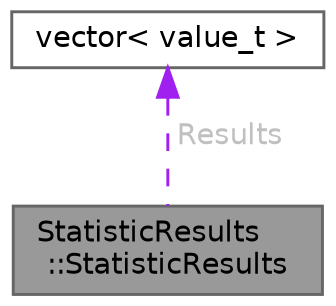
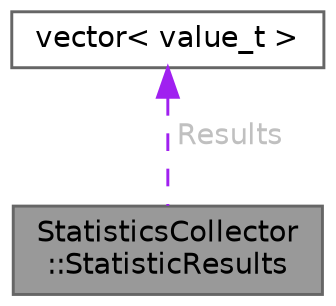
(168, 250) -> (168, 250)
